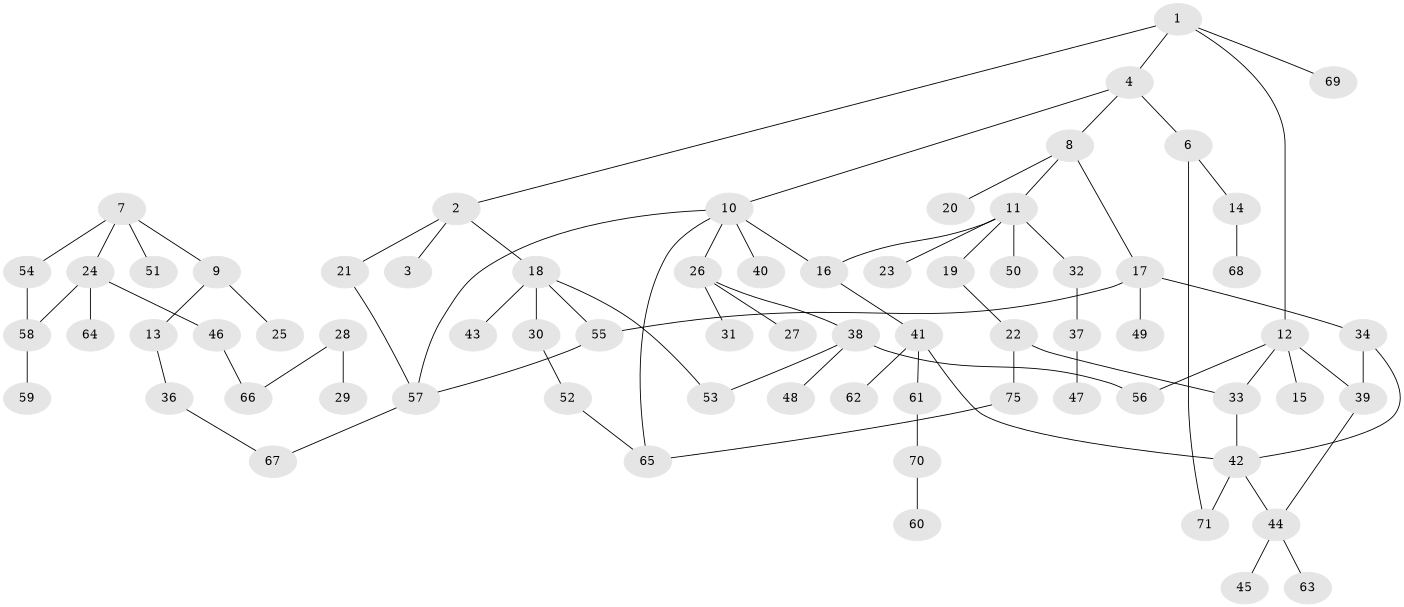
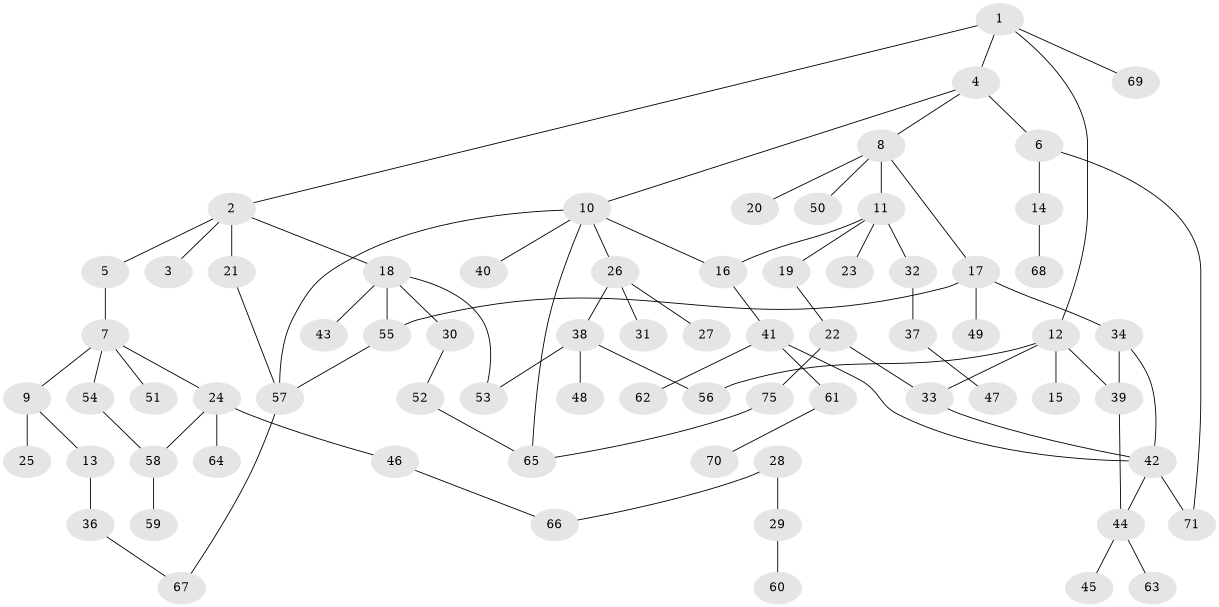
(1014, 241) -> (850, 177)
none -> (105, 272)
(917, 493) -> (778, 557)
